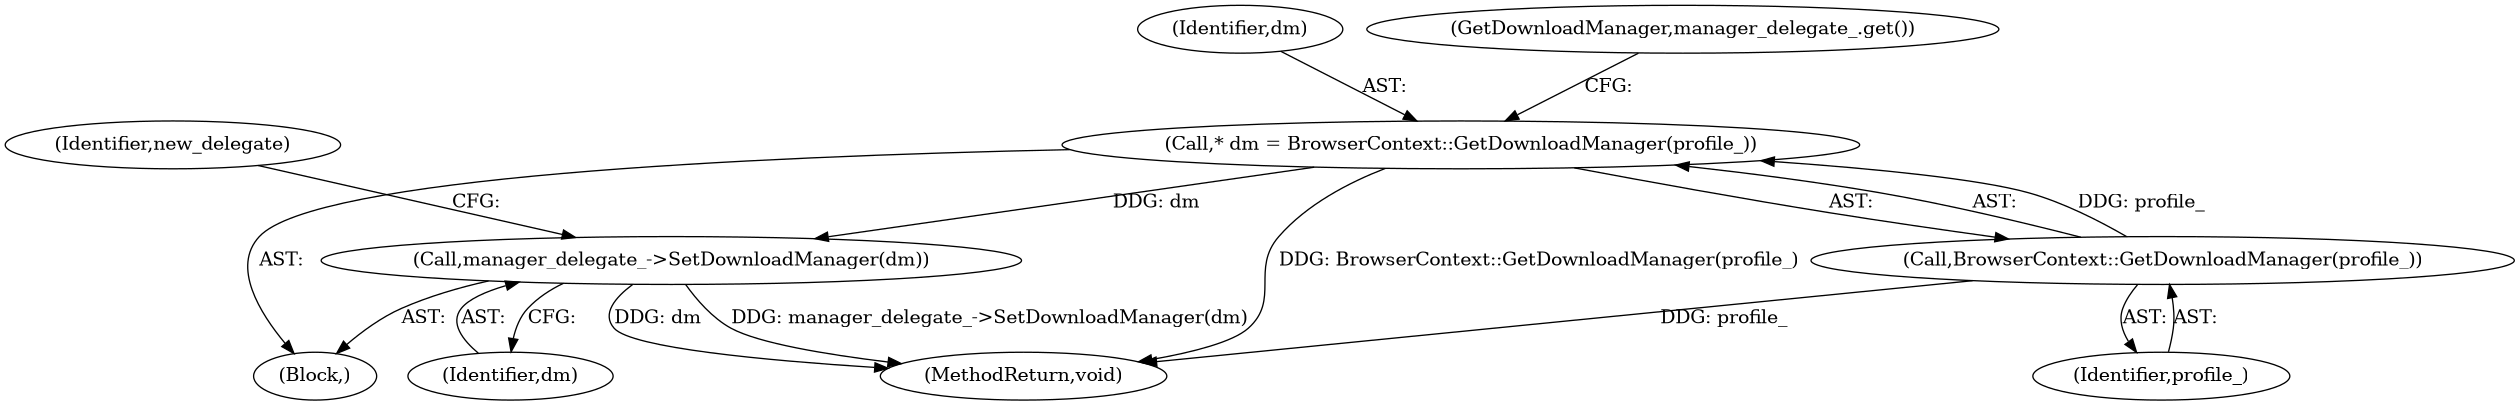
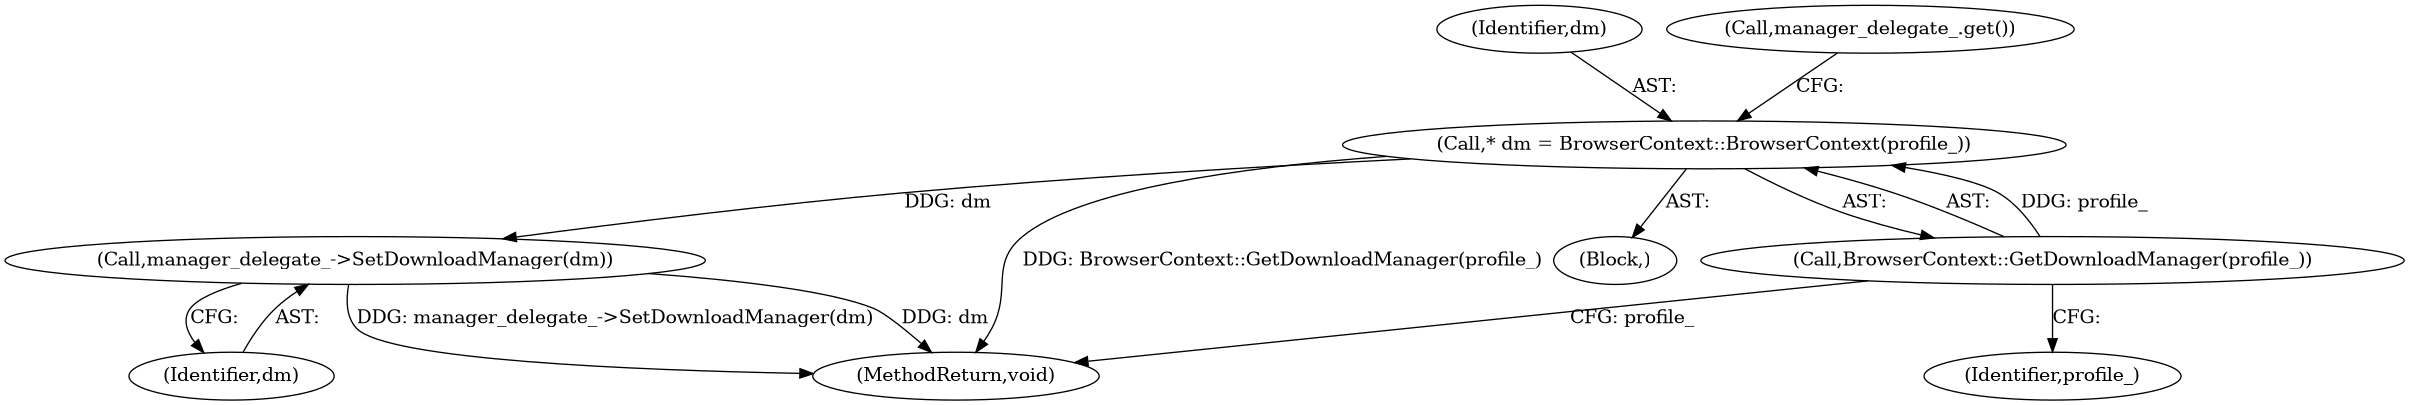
(1683, 29) -> (1870, 29)
(173, 145) -> none
(1461, 145) -> (1704, 145)
(413, 304) -> none
(1724, 318) -> (1632, 318)
(2148, 318) -> (2080, 318)
(2174, 325) -> none
